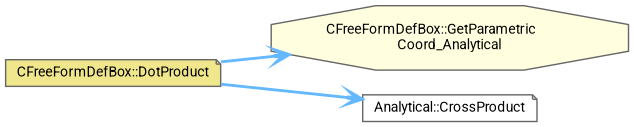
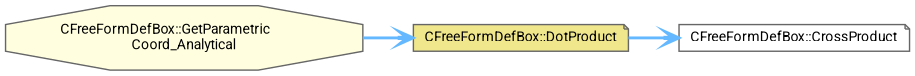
(248, 59) -> (381, 38)
(450, 108) -> (794, 38)
